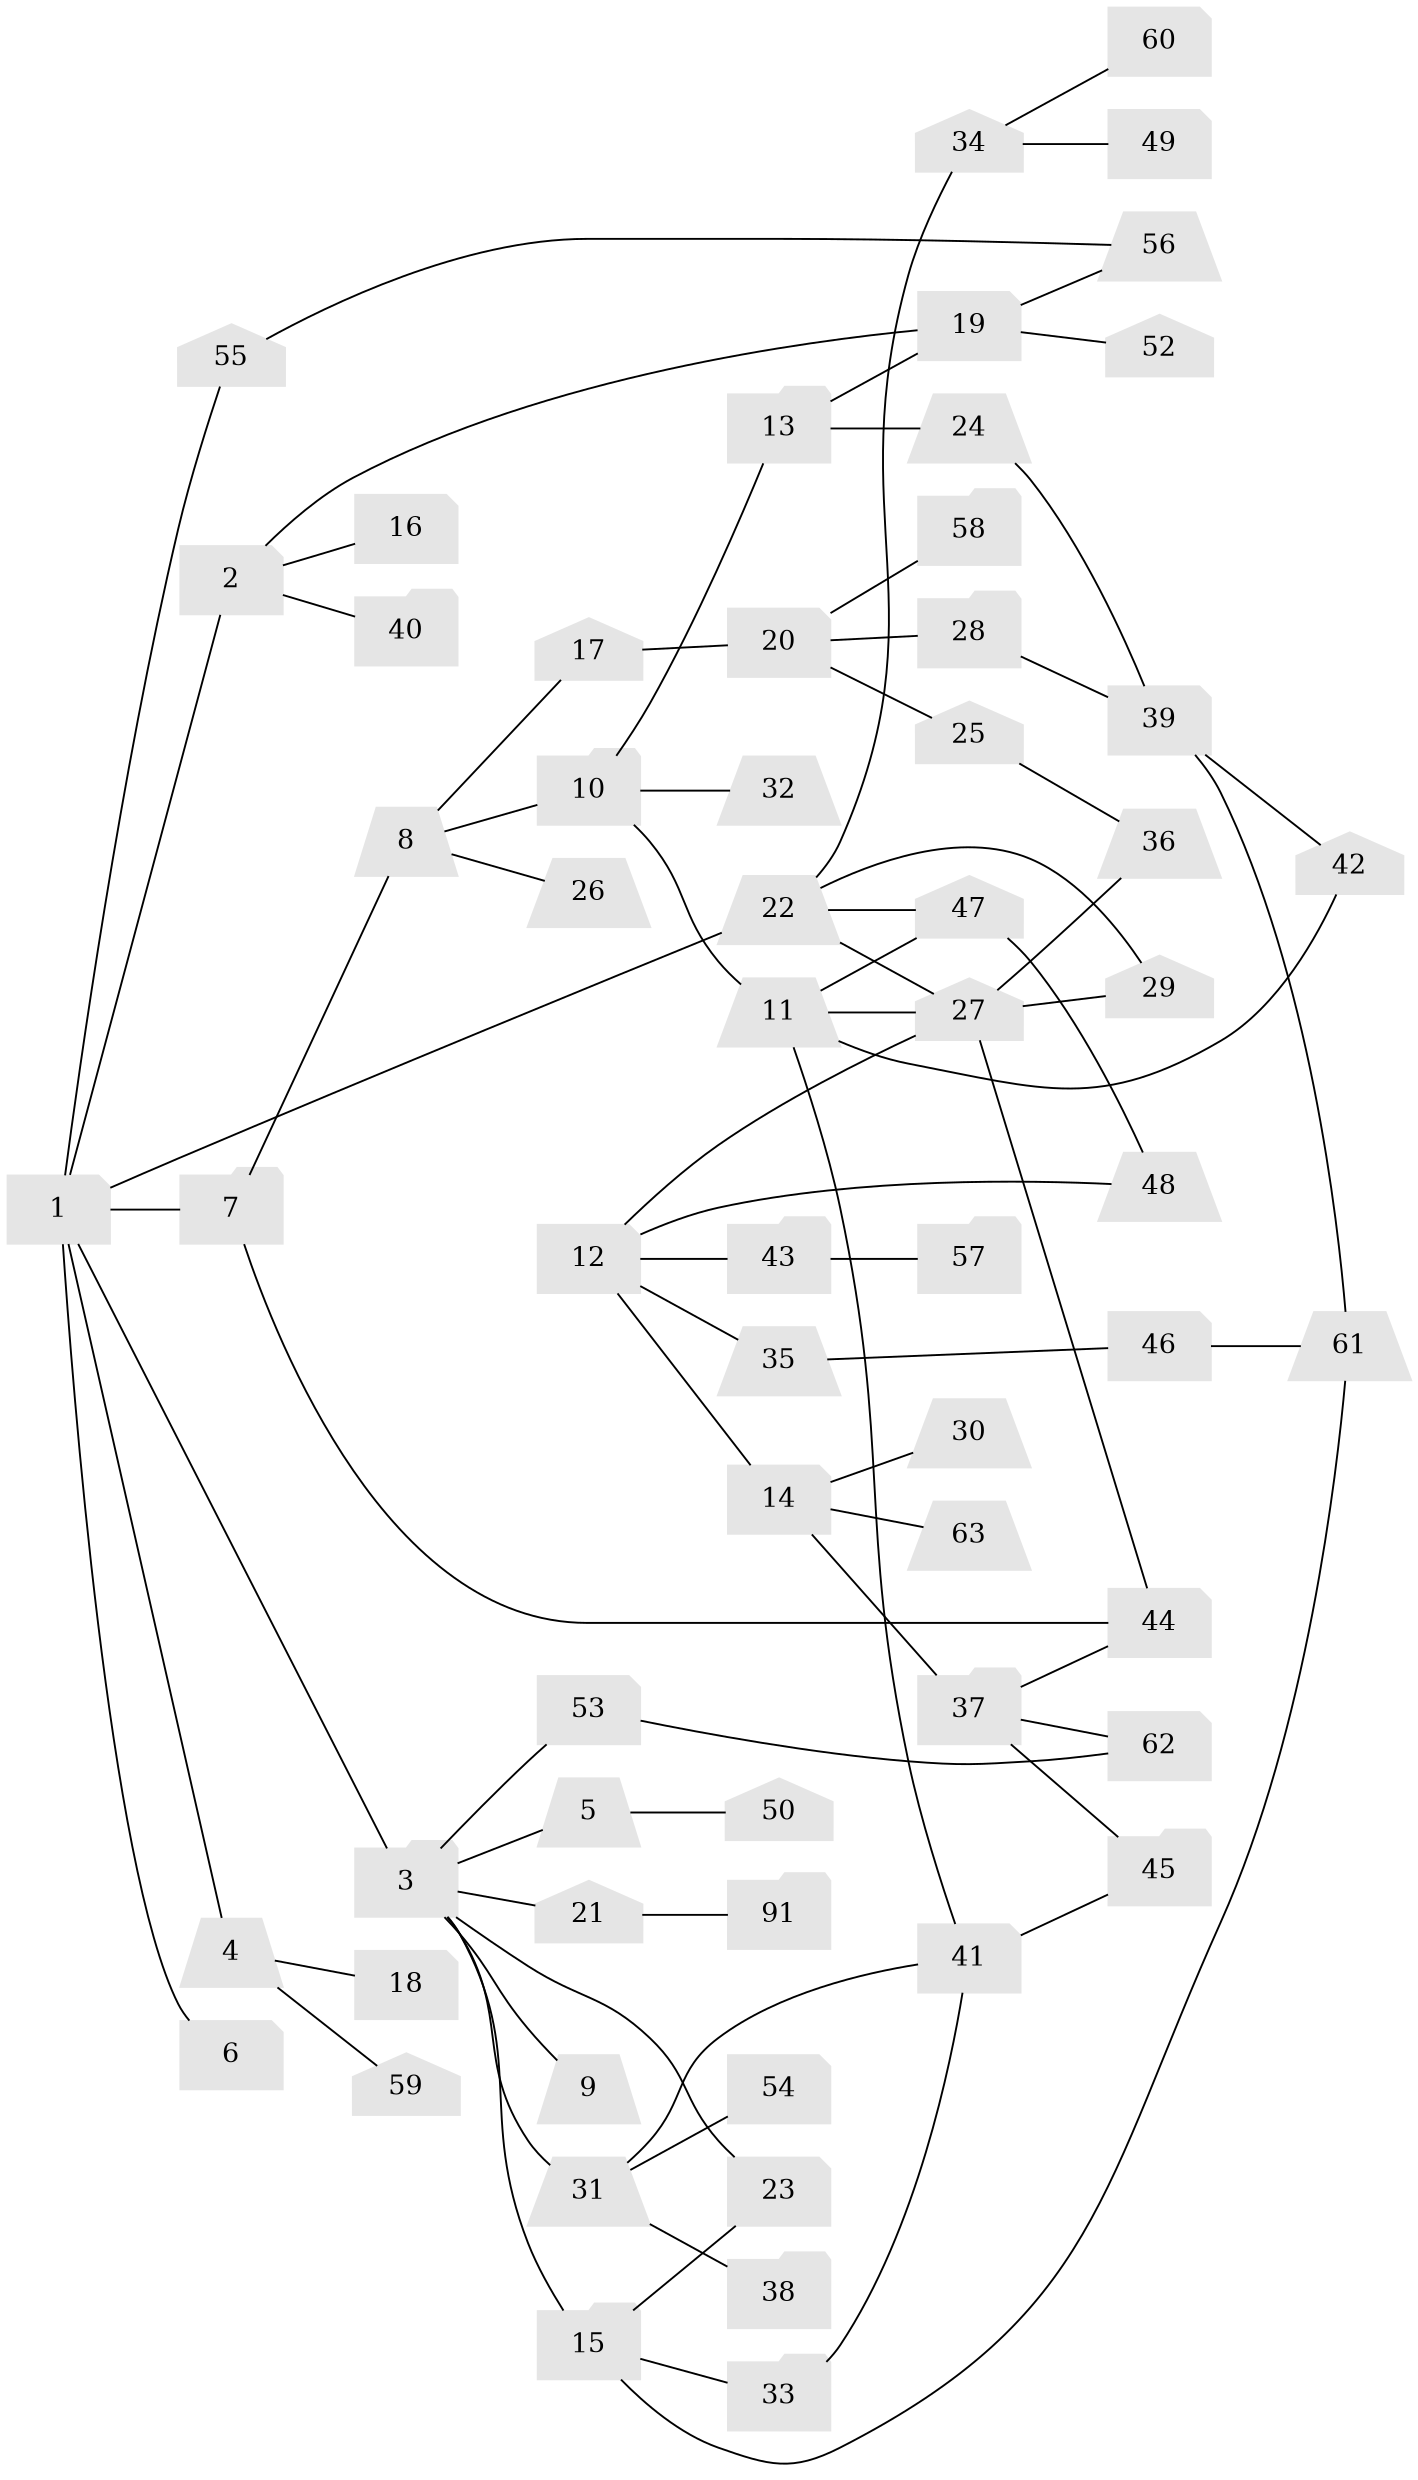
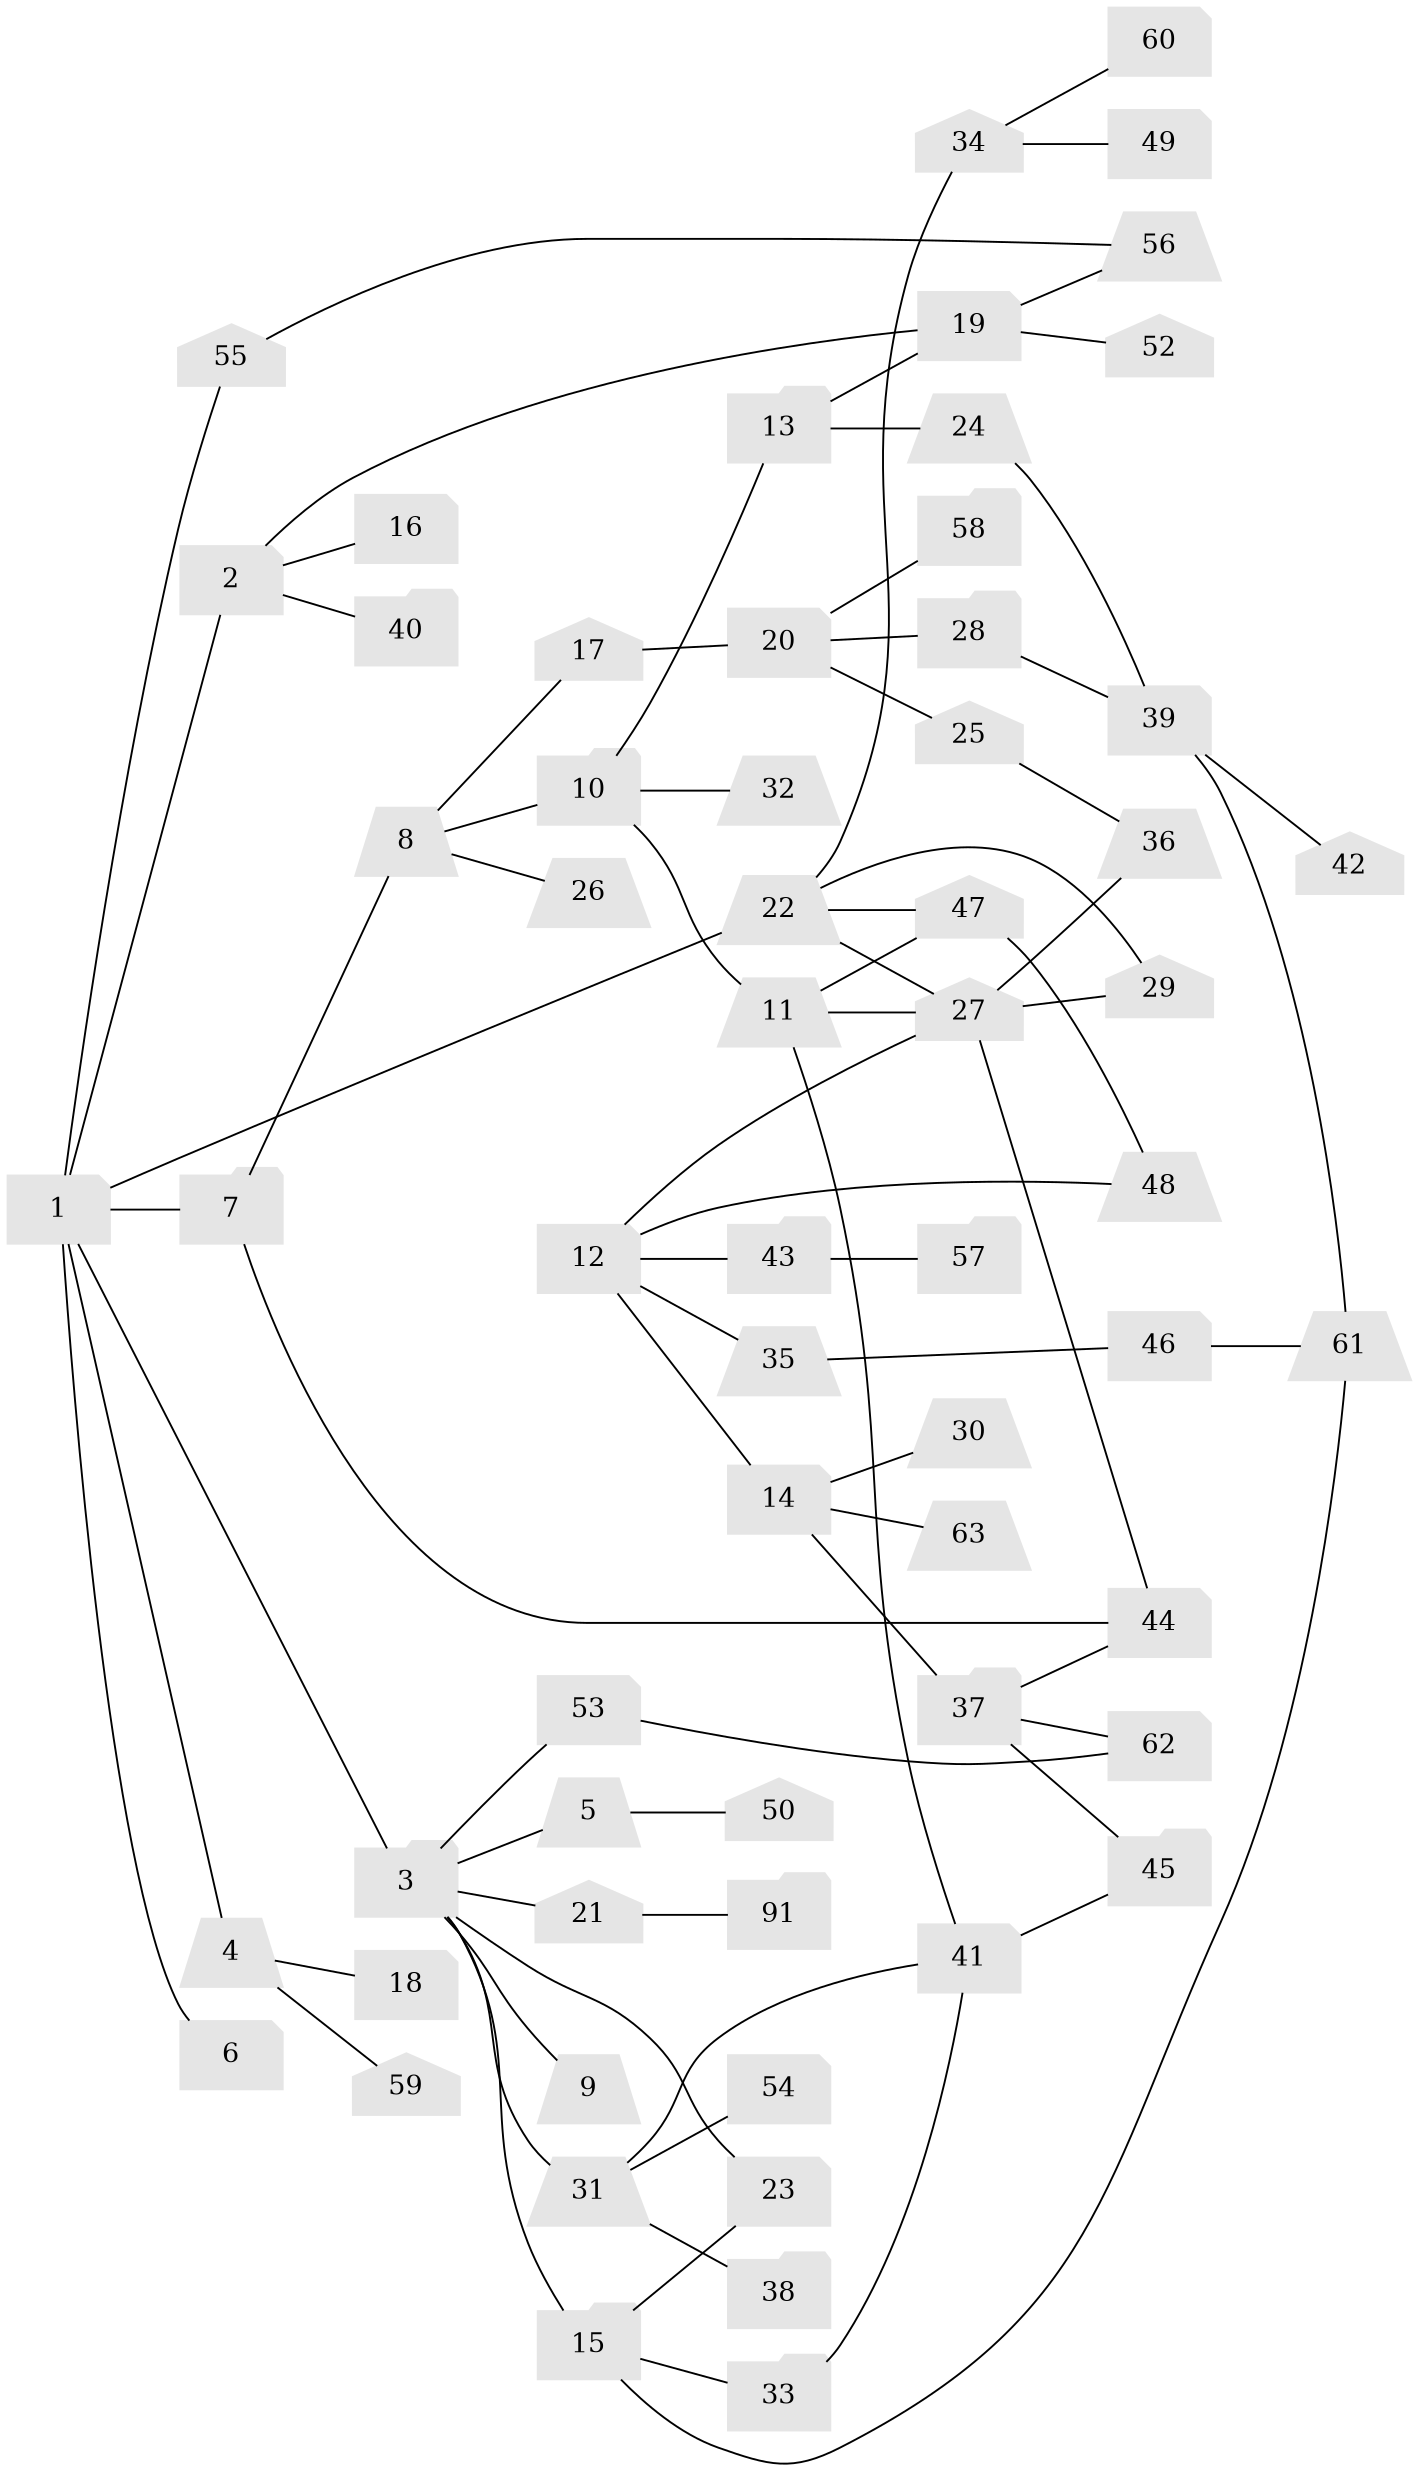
(1125, 1081) -> none
